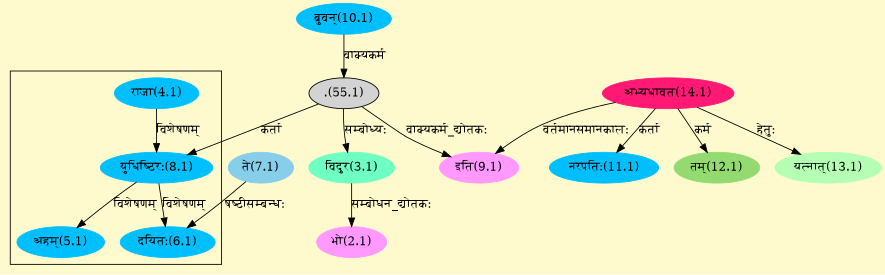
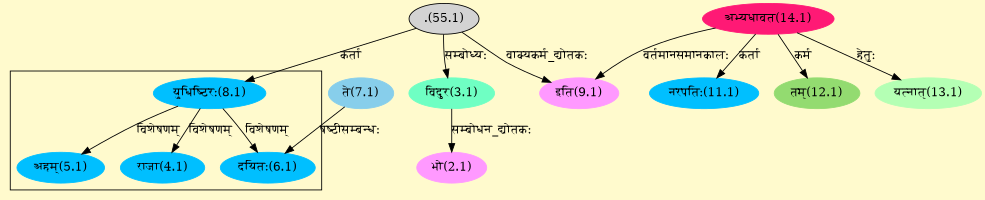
(344, 19) -> none
(157, 126) -> (188, 127)
